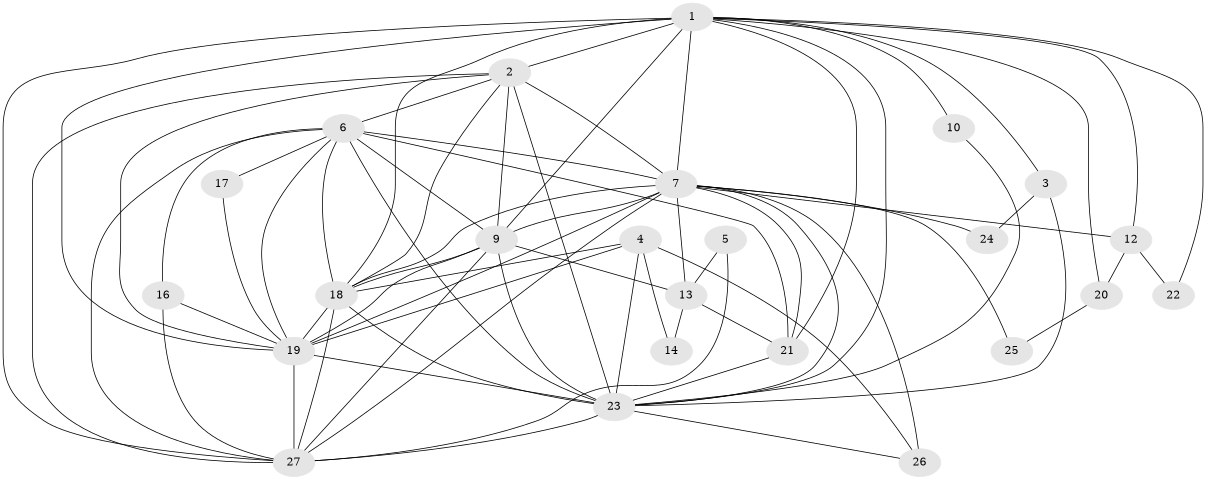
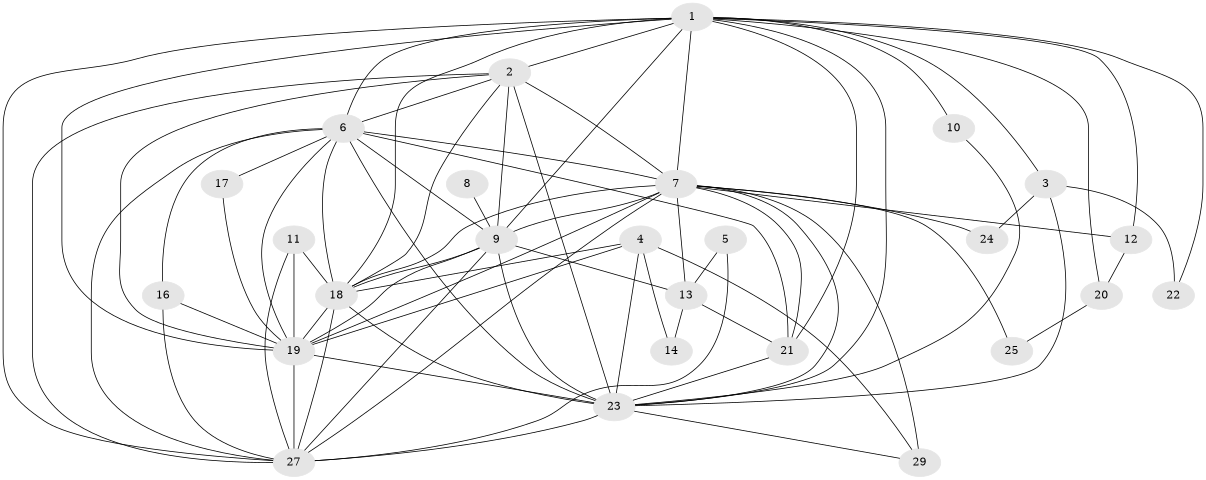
none -> (404, 50)
none -> (467, 184)
none -> (294, 240)
(1152, 268) -> (1142, 212)
(920, 463) -> (920, 463)
